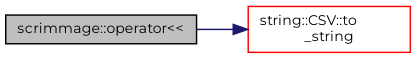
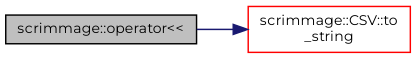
(329, 29) -> (329, 29)
